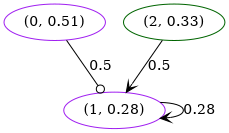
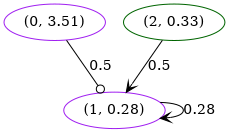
(55, 22) -> (55, 22)
